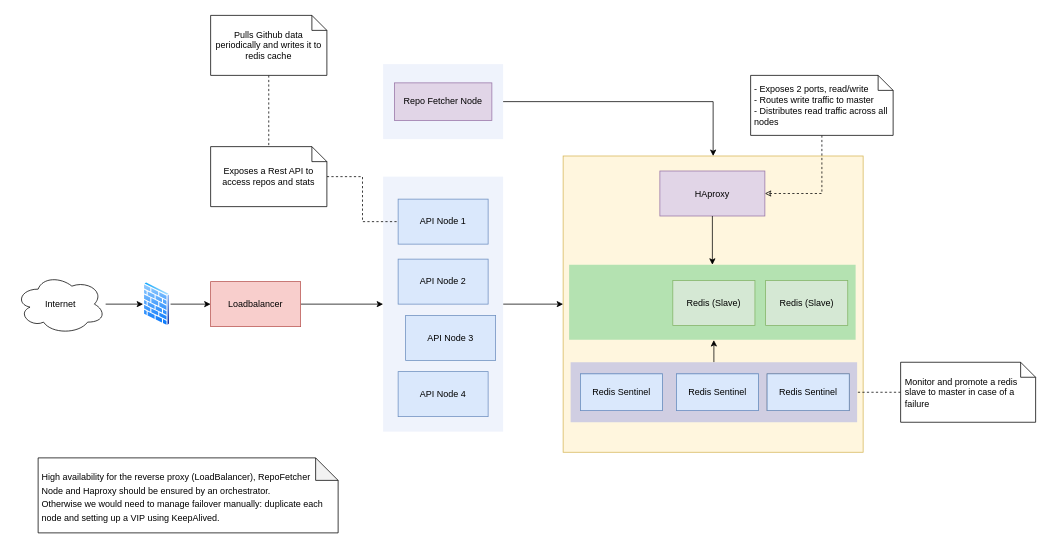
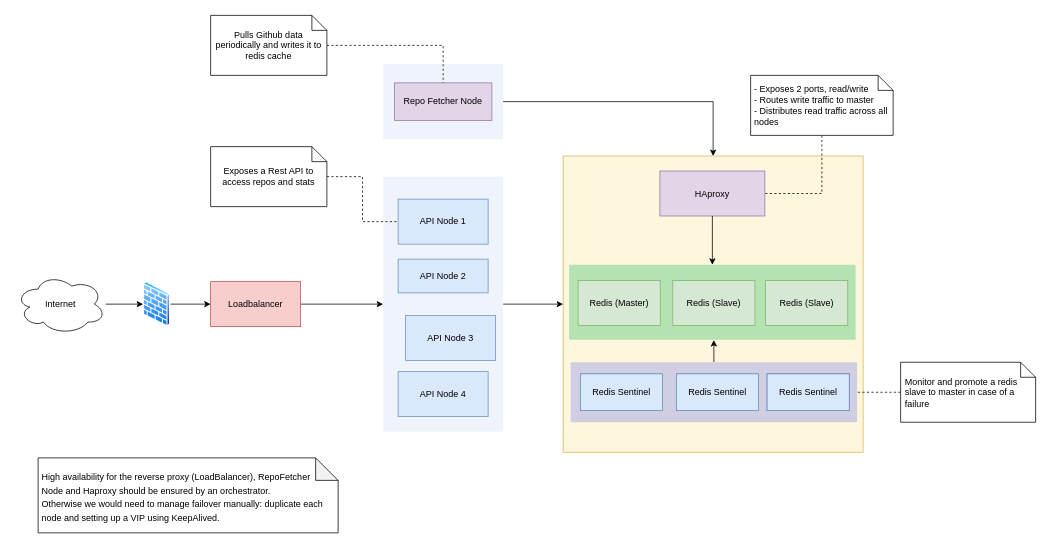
(269, 110) -> (402, 45)
(771, 194) -> (769, 194)
(443, 282) -> (443, 276)
none -> (619, 303)
